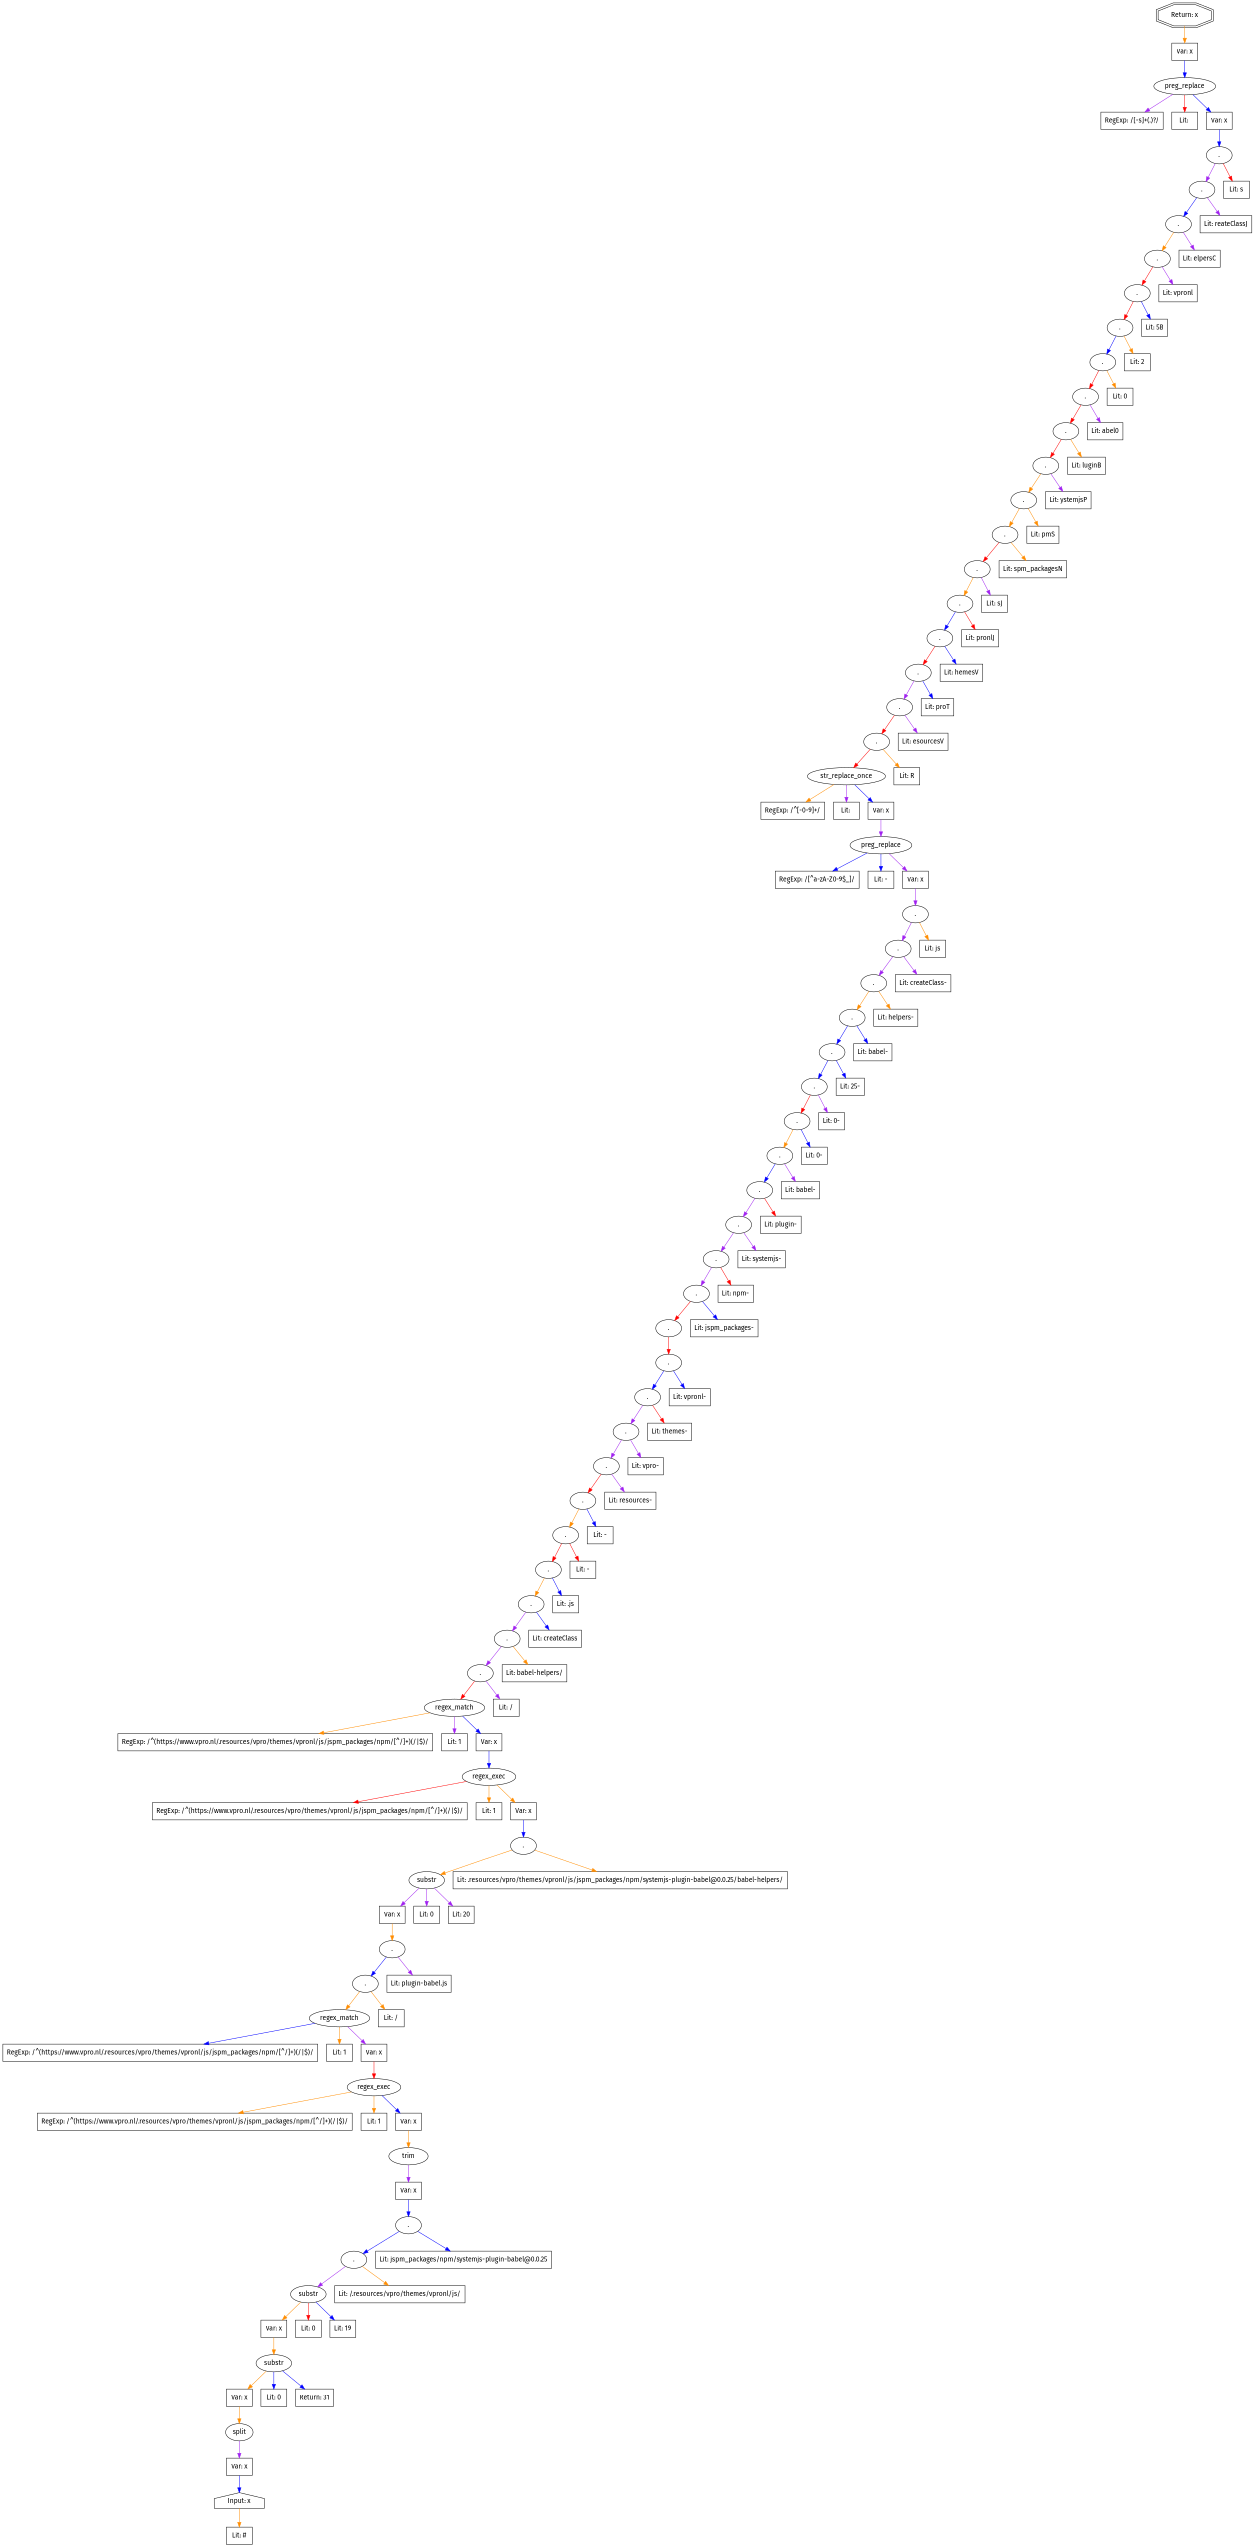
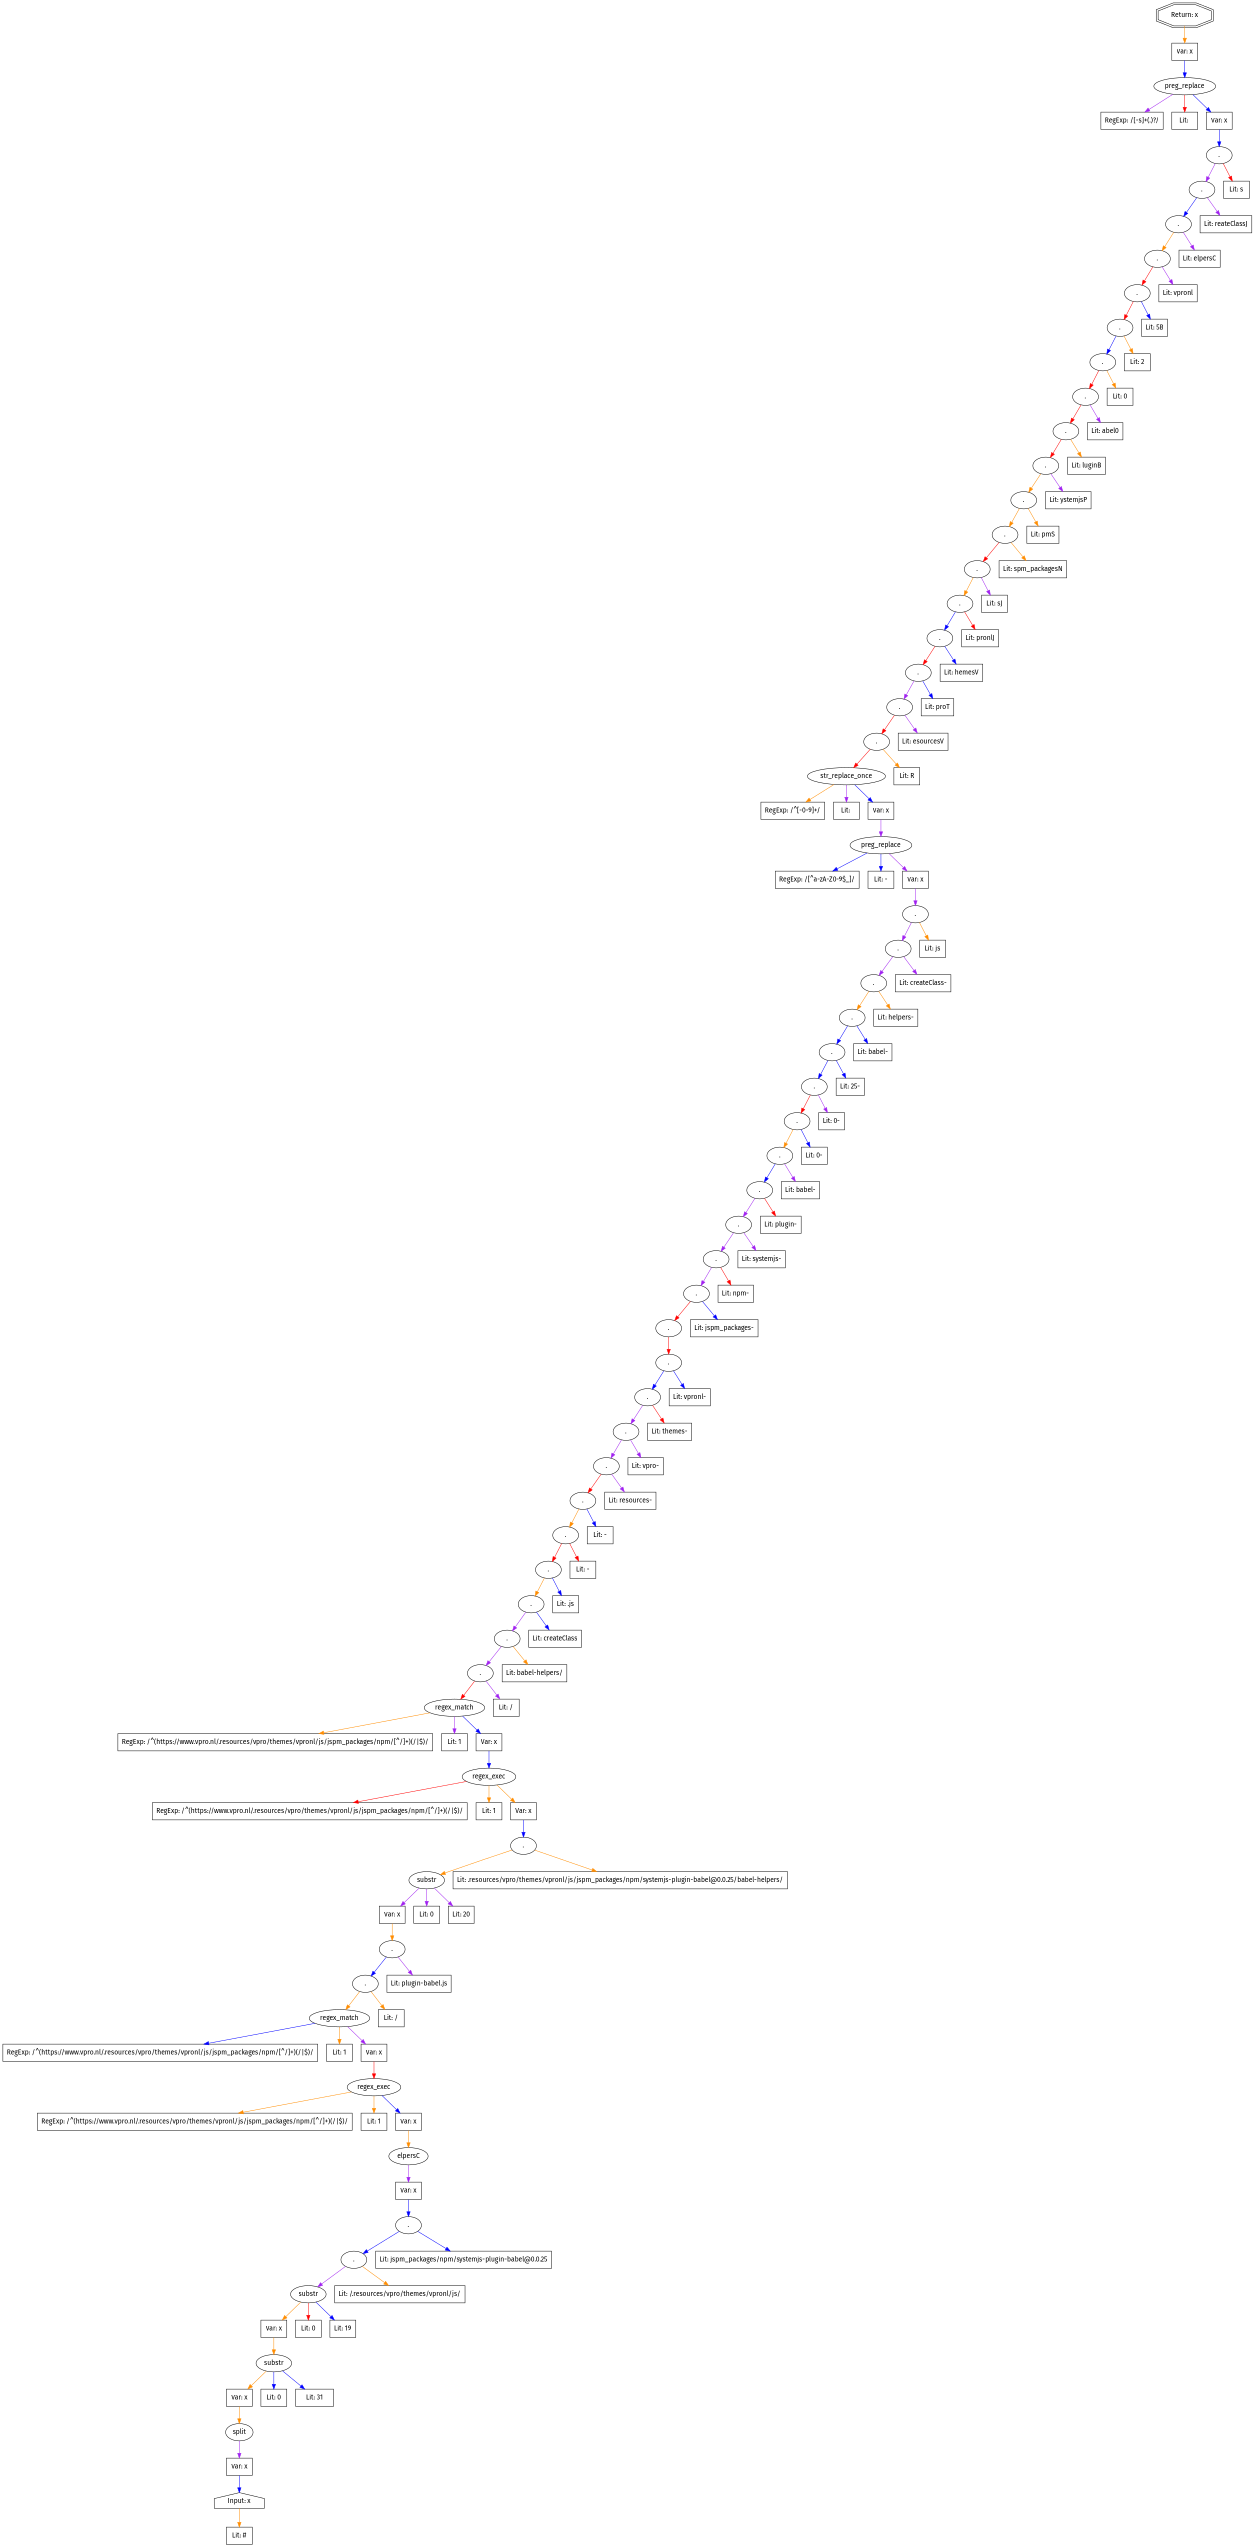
(408, 2156) -> (408, 2156)
(315, 2398) -> (315, 2398)
